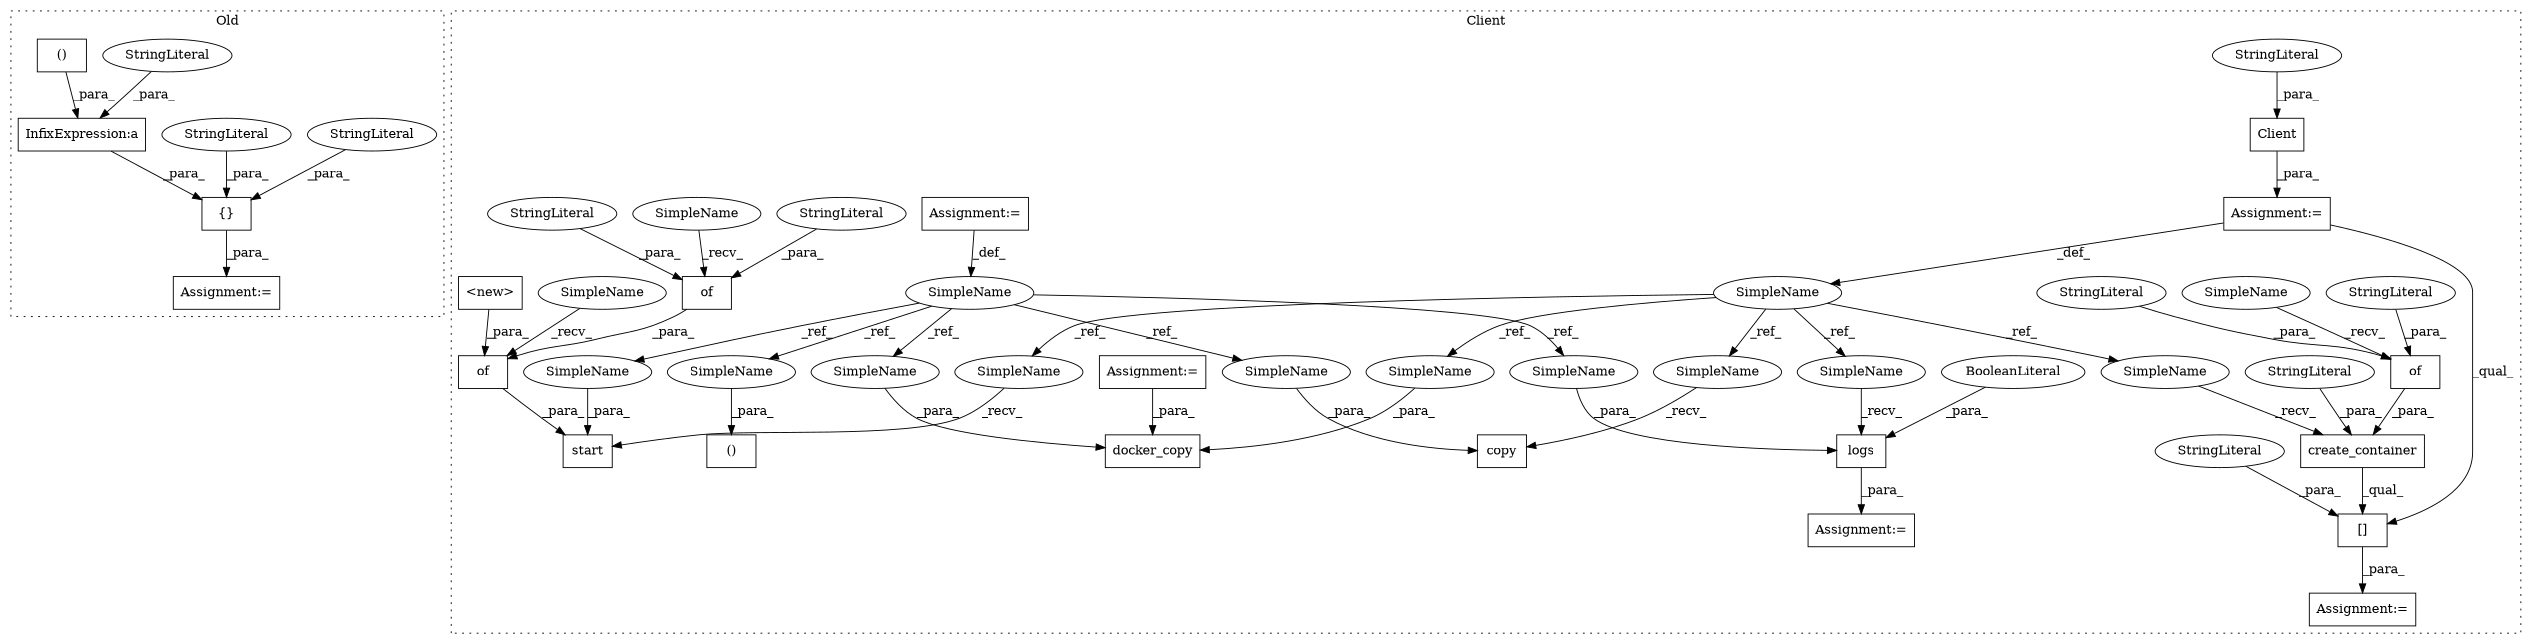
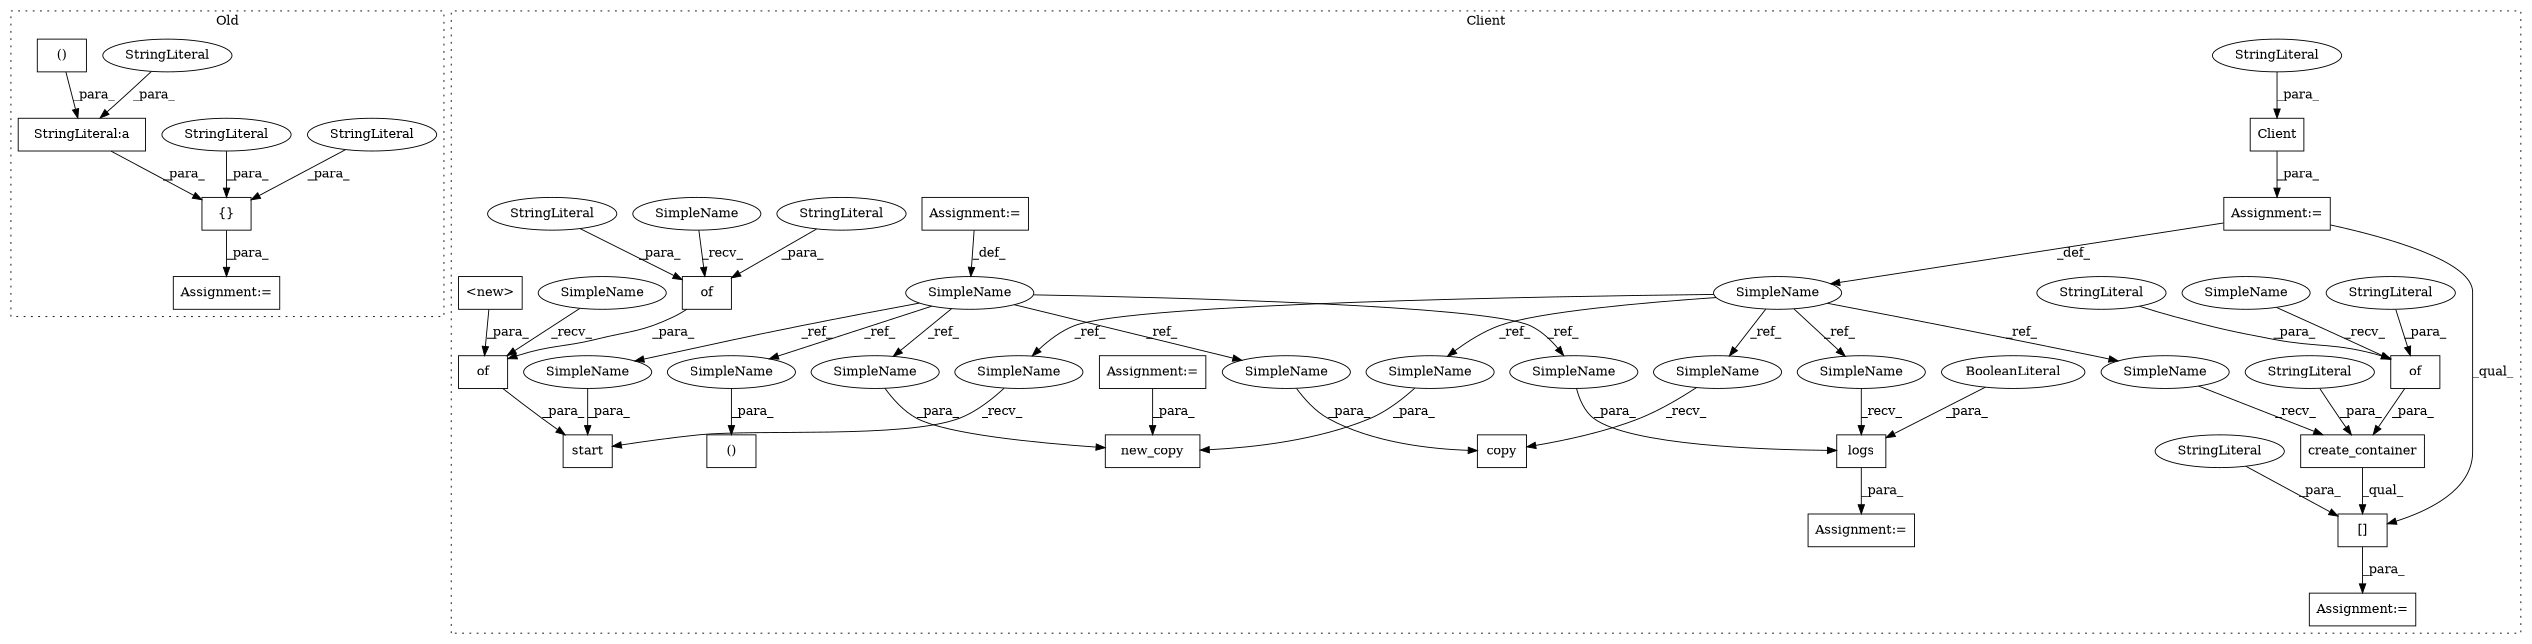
(82, 135) -> (82, 135)
(1153, 451) -> (1153, 451)
